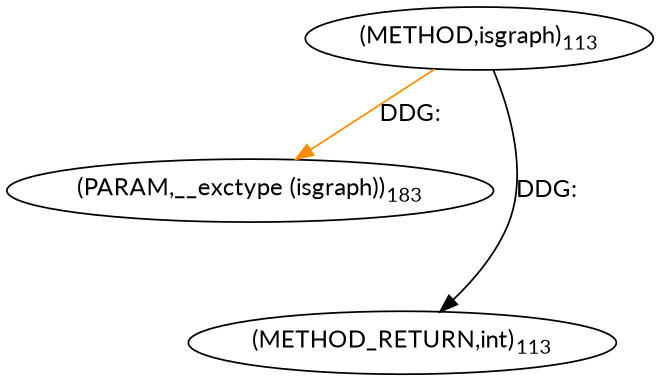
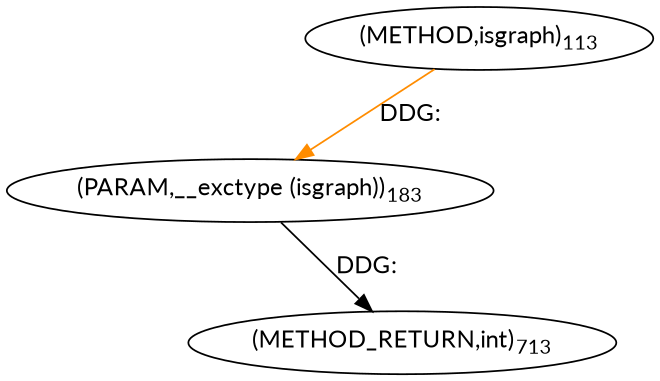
(516, 193) -> (320, 261)
(534, 340) -> (534, 340)
